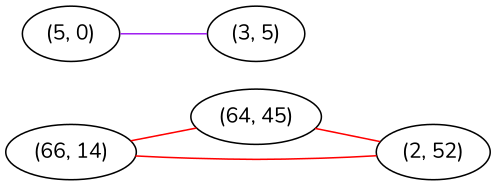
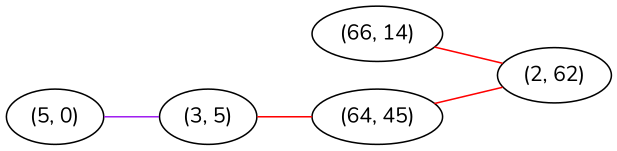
(164, 134) -> (285, 117)
(433, 152) -> (554, 75)
